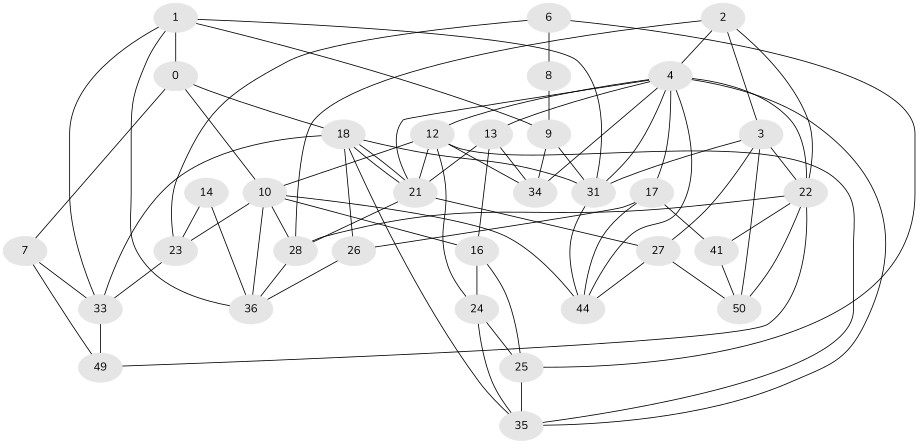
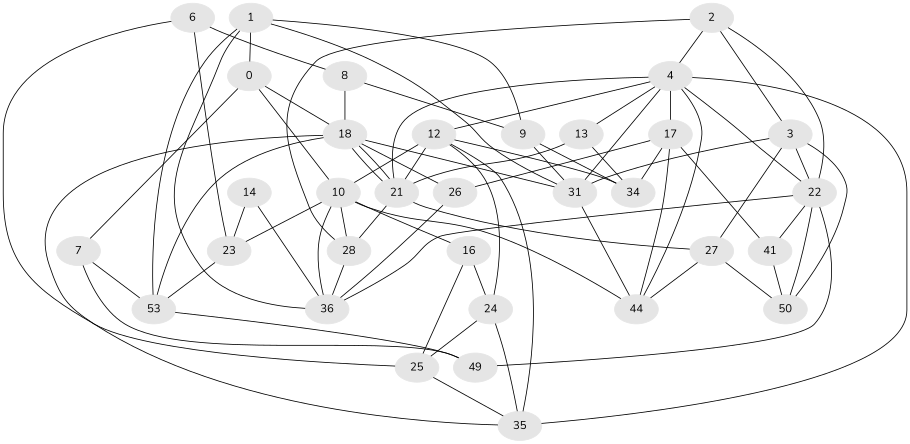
none -> (345, 105)
(608, 130) -> (656, 157)
(484, 193) -> none
(547, 212) -> (559, 220)
(100, 309) -> (154, 309)
